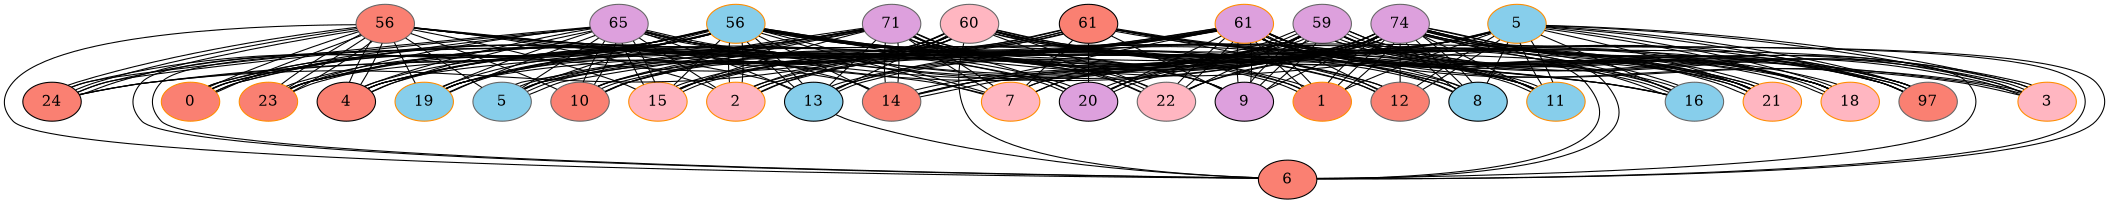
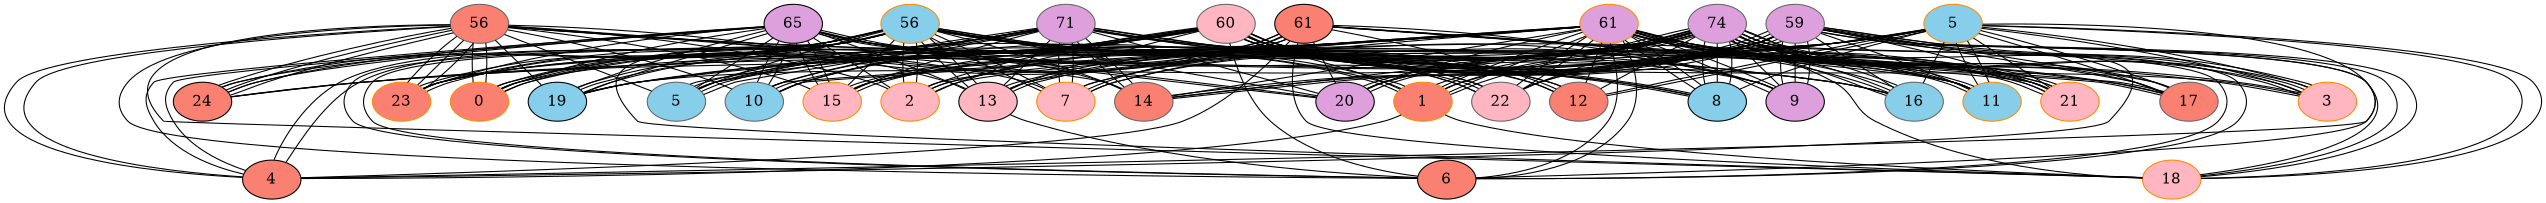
(619, 24) -> (793, 24)
(1628, 57) -> (1792, 160)
(834, 63) -> (1101, 156)
(424, 102) -> (557, 102)
(580, 102) -> (754, 102)
(814, 102) -> (988, 102)
(1928, 102) -> (2189, 102)
